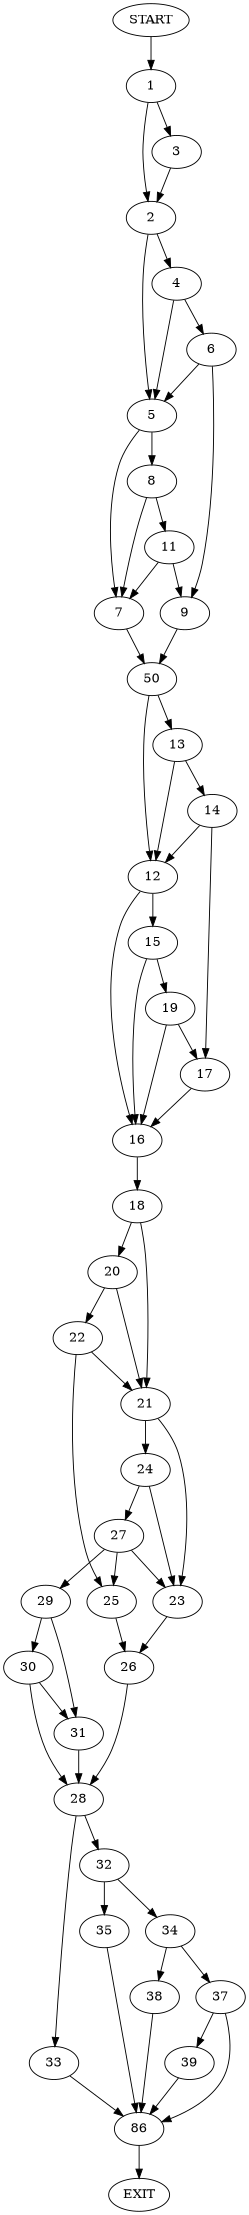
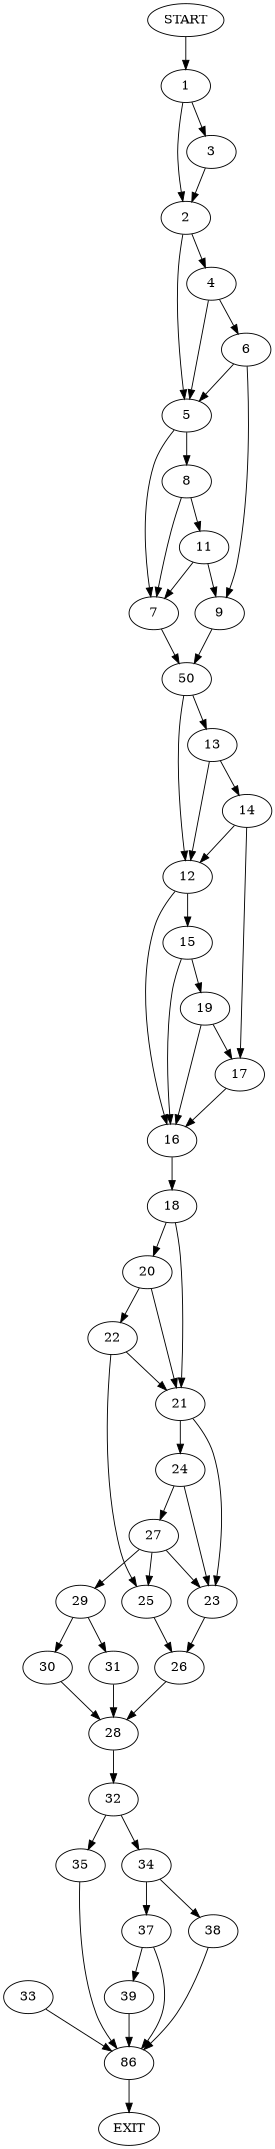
(51, 1697) -> none
(64, 1926) -> none
